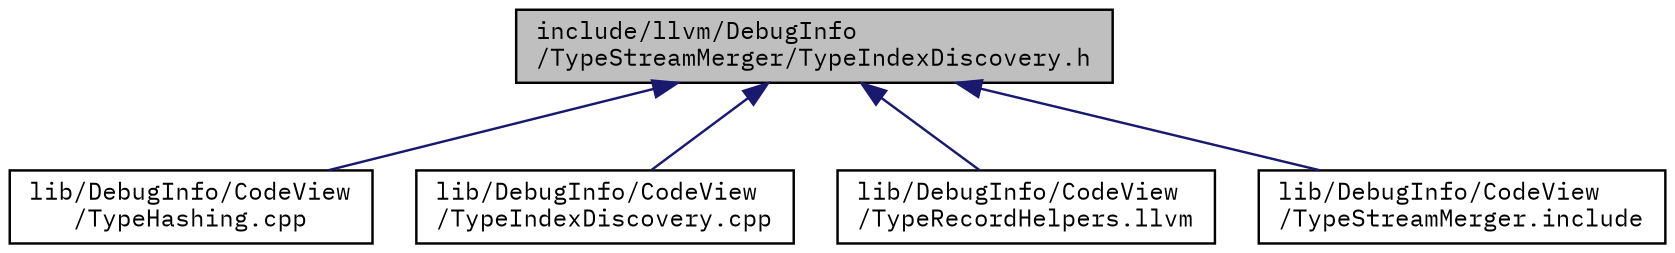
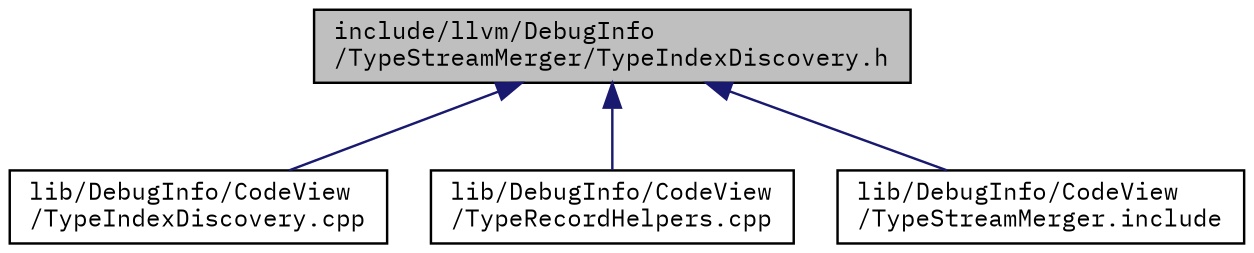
(191, 207) -> none
(1026, 207) -> (612, 207)
